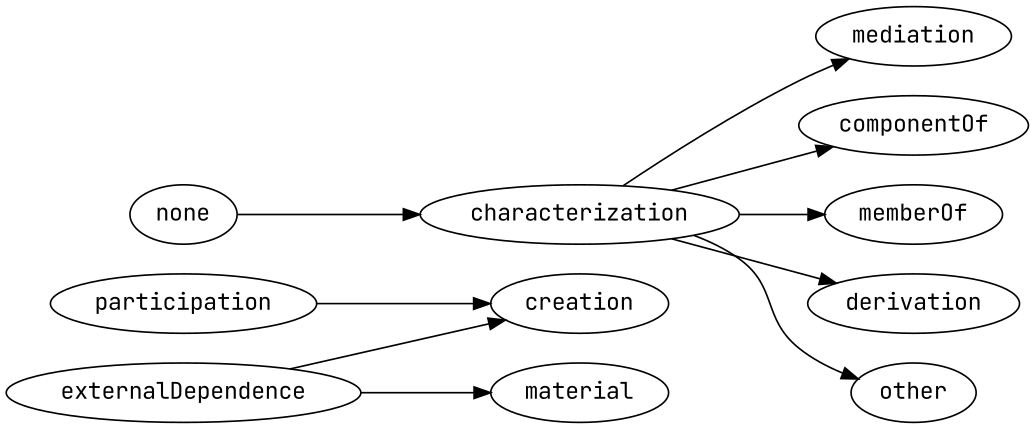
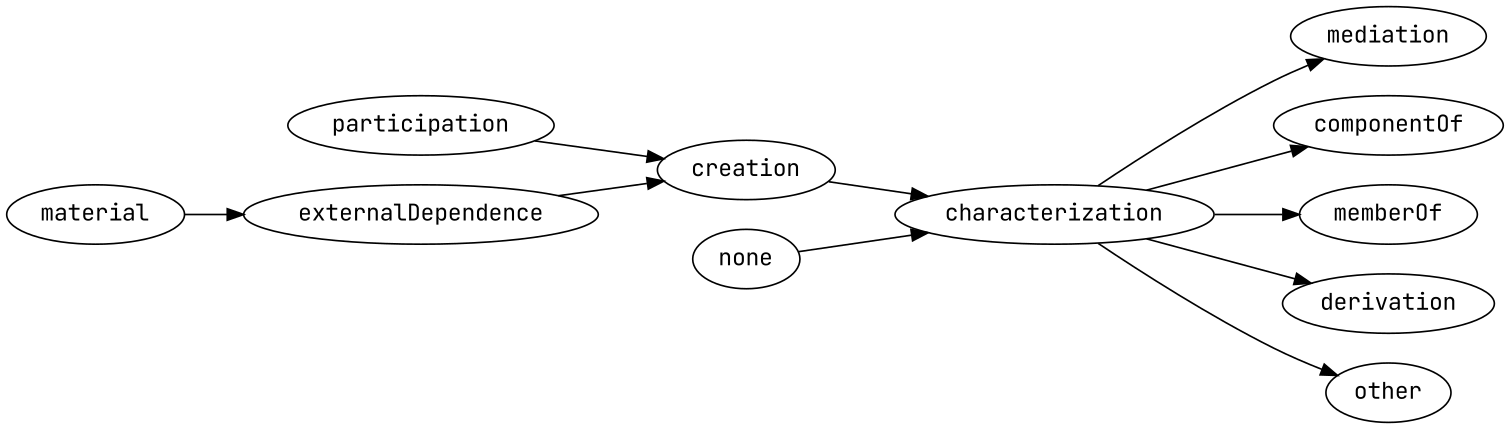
none -> (870, 188)
(417, 393) -> (206, 214)
